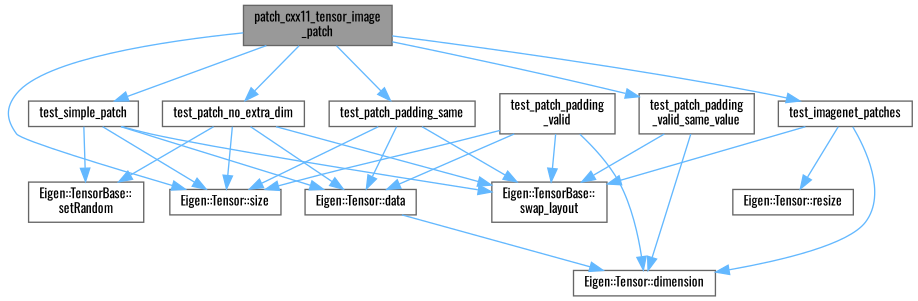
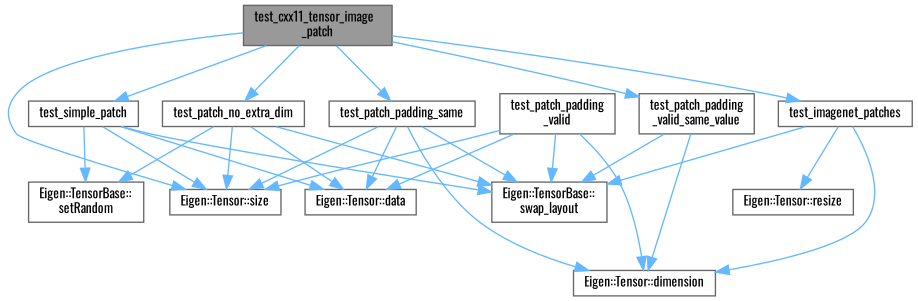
(318, 25) -> (318, 25)
(496, 241) -> (474, 218)
